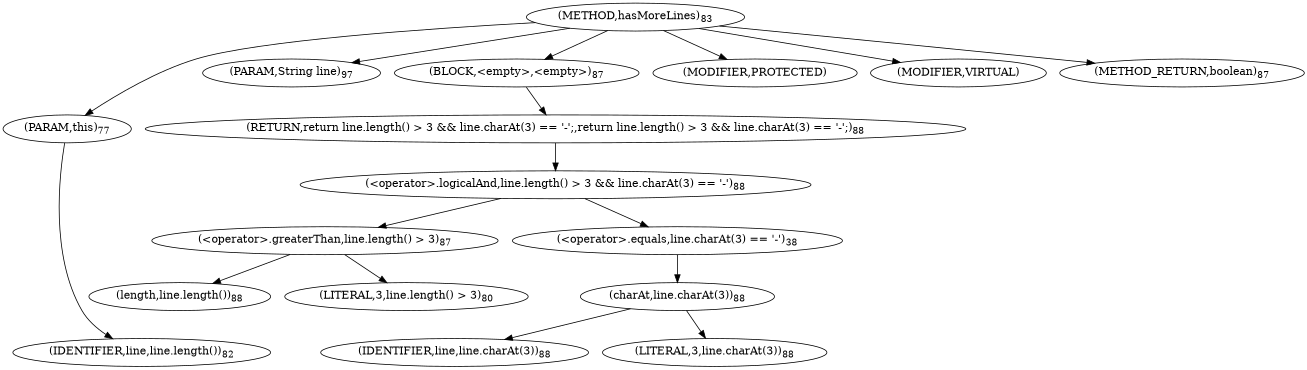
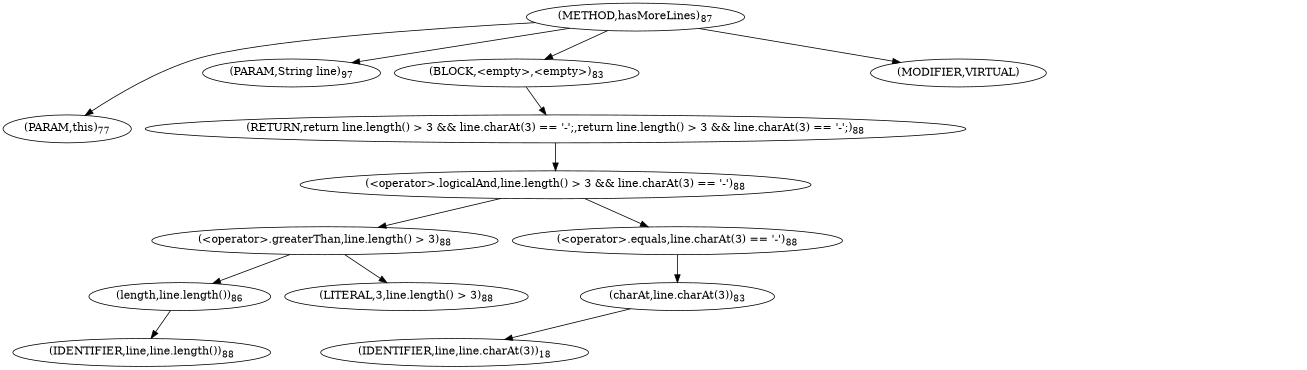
(707, 16) -> (707, 16)
(598, 72) -> (598, 72)
(755, 73) -> none
(1182, 73) -> none
(446, 240) -> (446, 240)
(792, 240) -> (792, 240)
(62, 245) -> (163, 321)
(237, 295) -> (237, 295)
(488, 295) -> (488, 295)
(740, 295) -> (740, 295)
(228, 351) -> (228, 351)
(545, 351) -> (545, 351)
(715, 352) -> none
